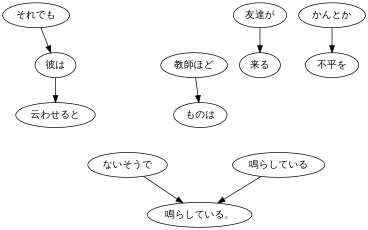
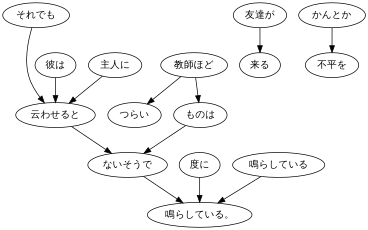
(45, 37) -> (27, 64)
none -> (115, 65)
none -> (135, 115)
none -> (89, 138)
none -> (168, 138)
none -> (200, 165)
